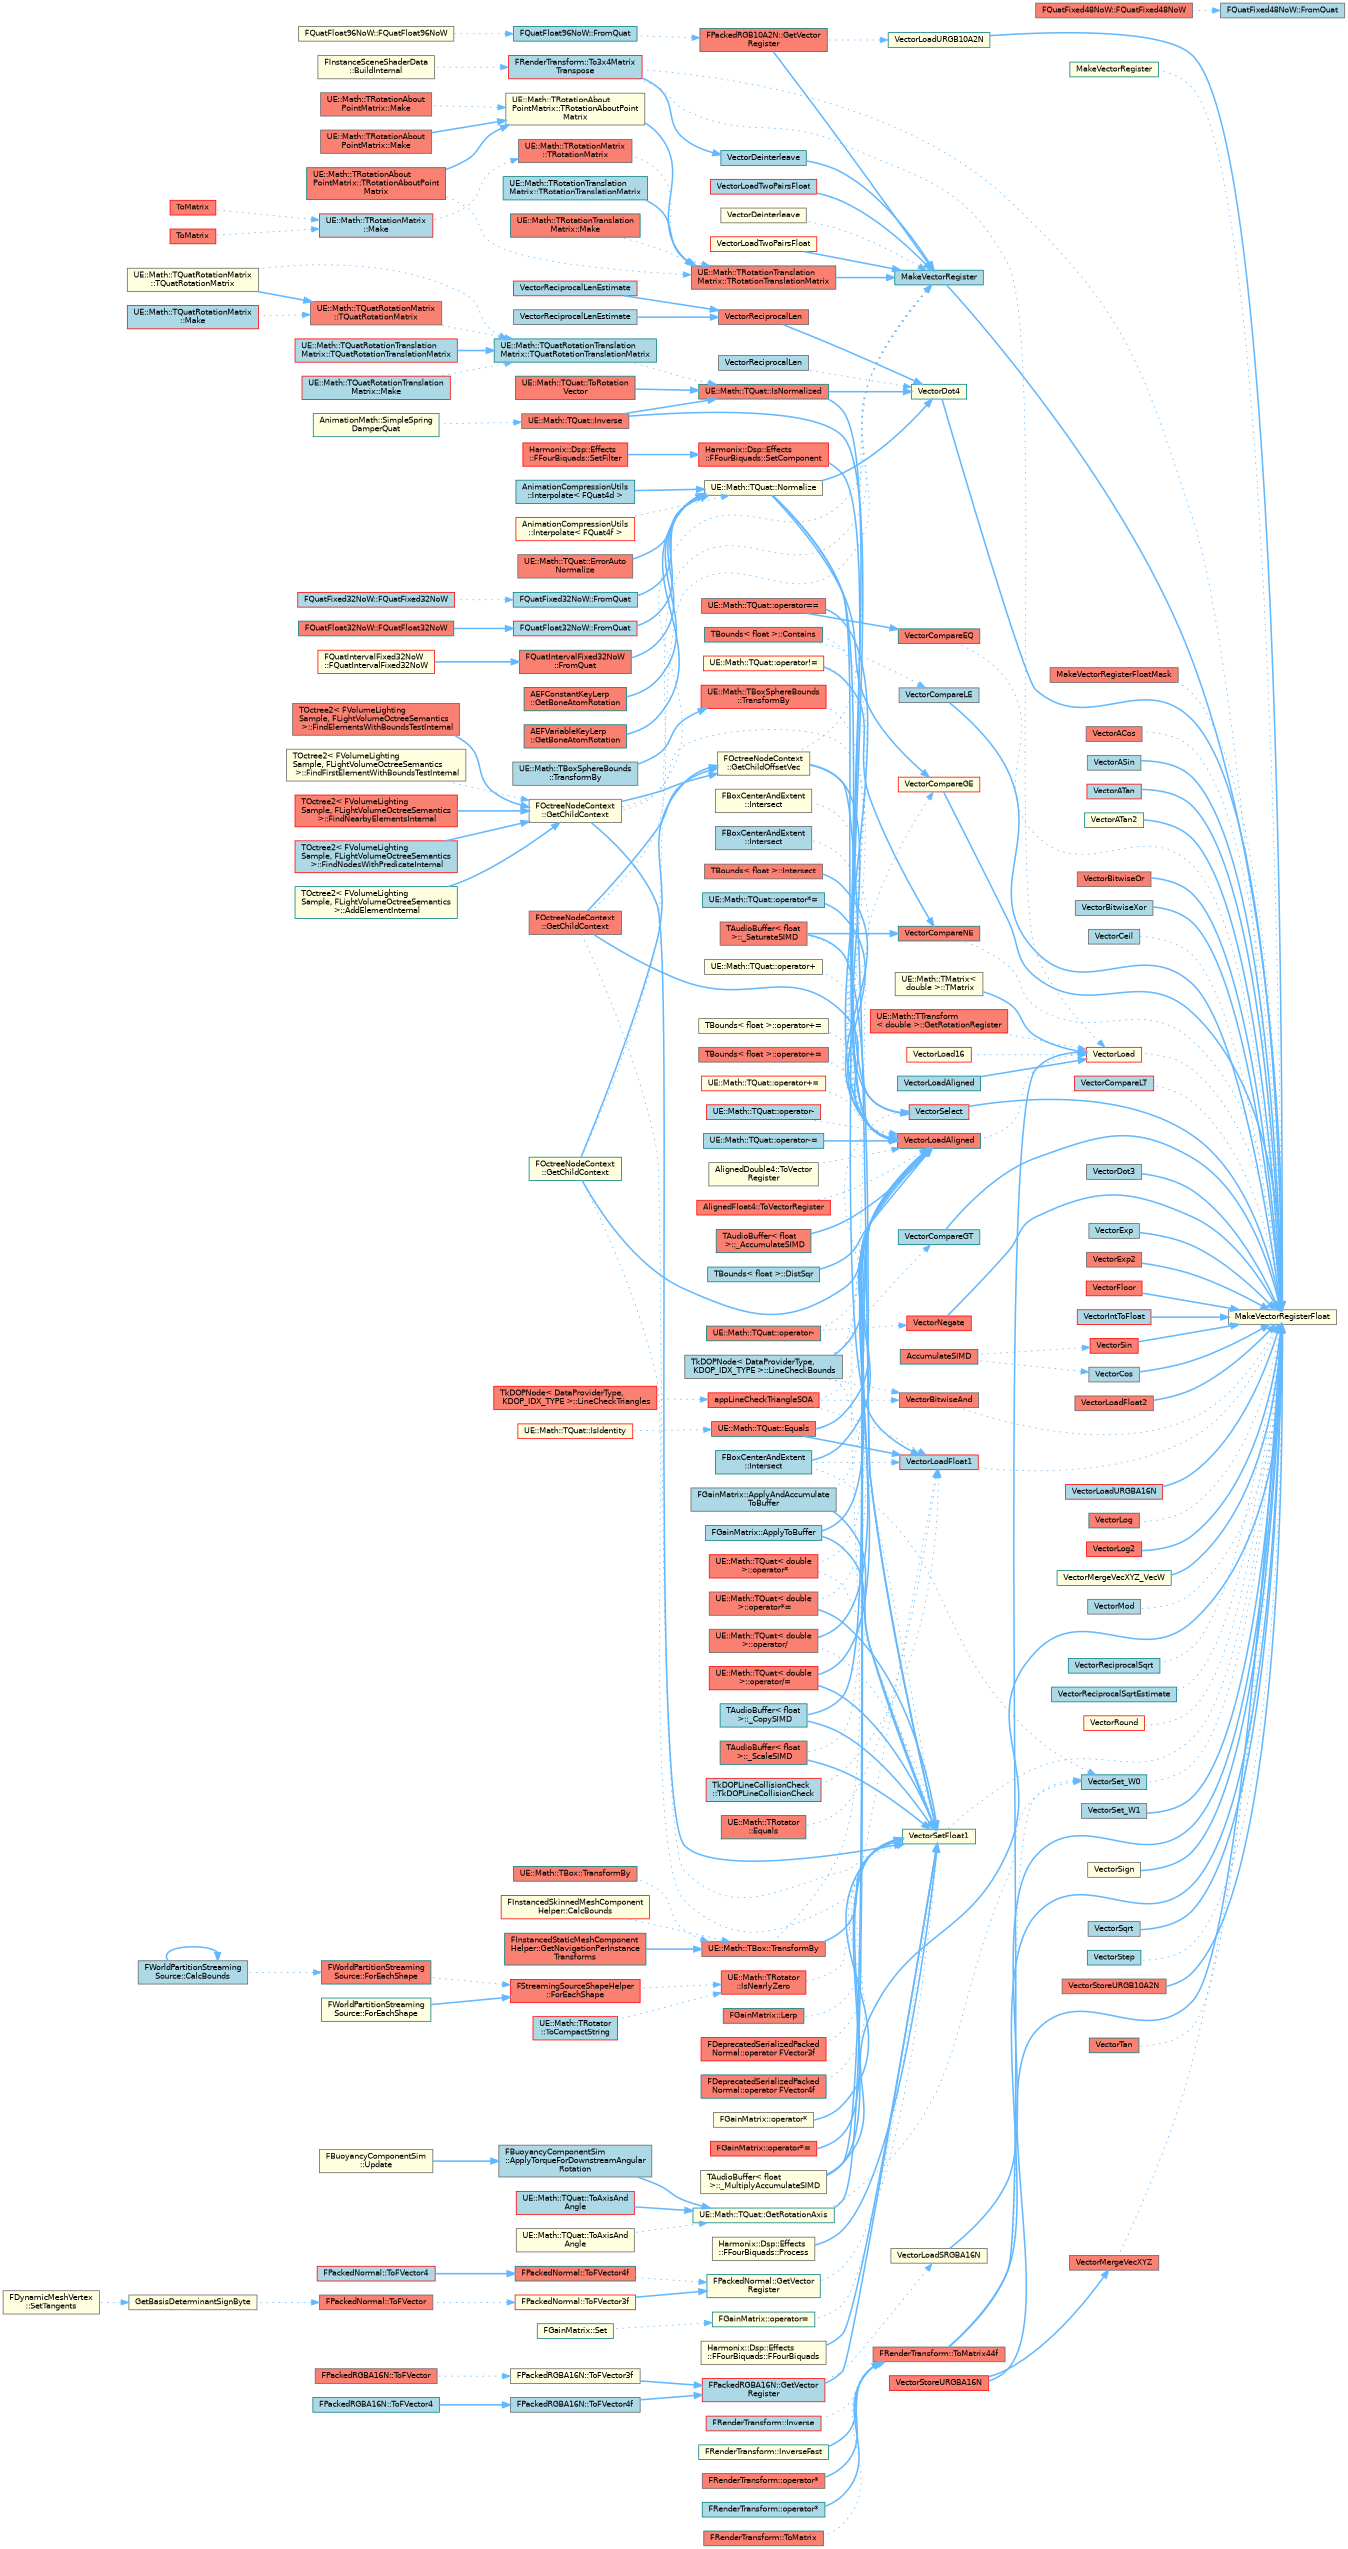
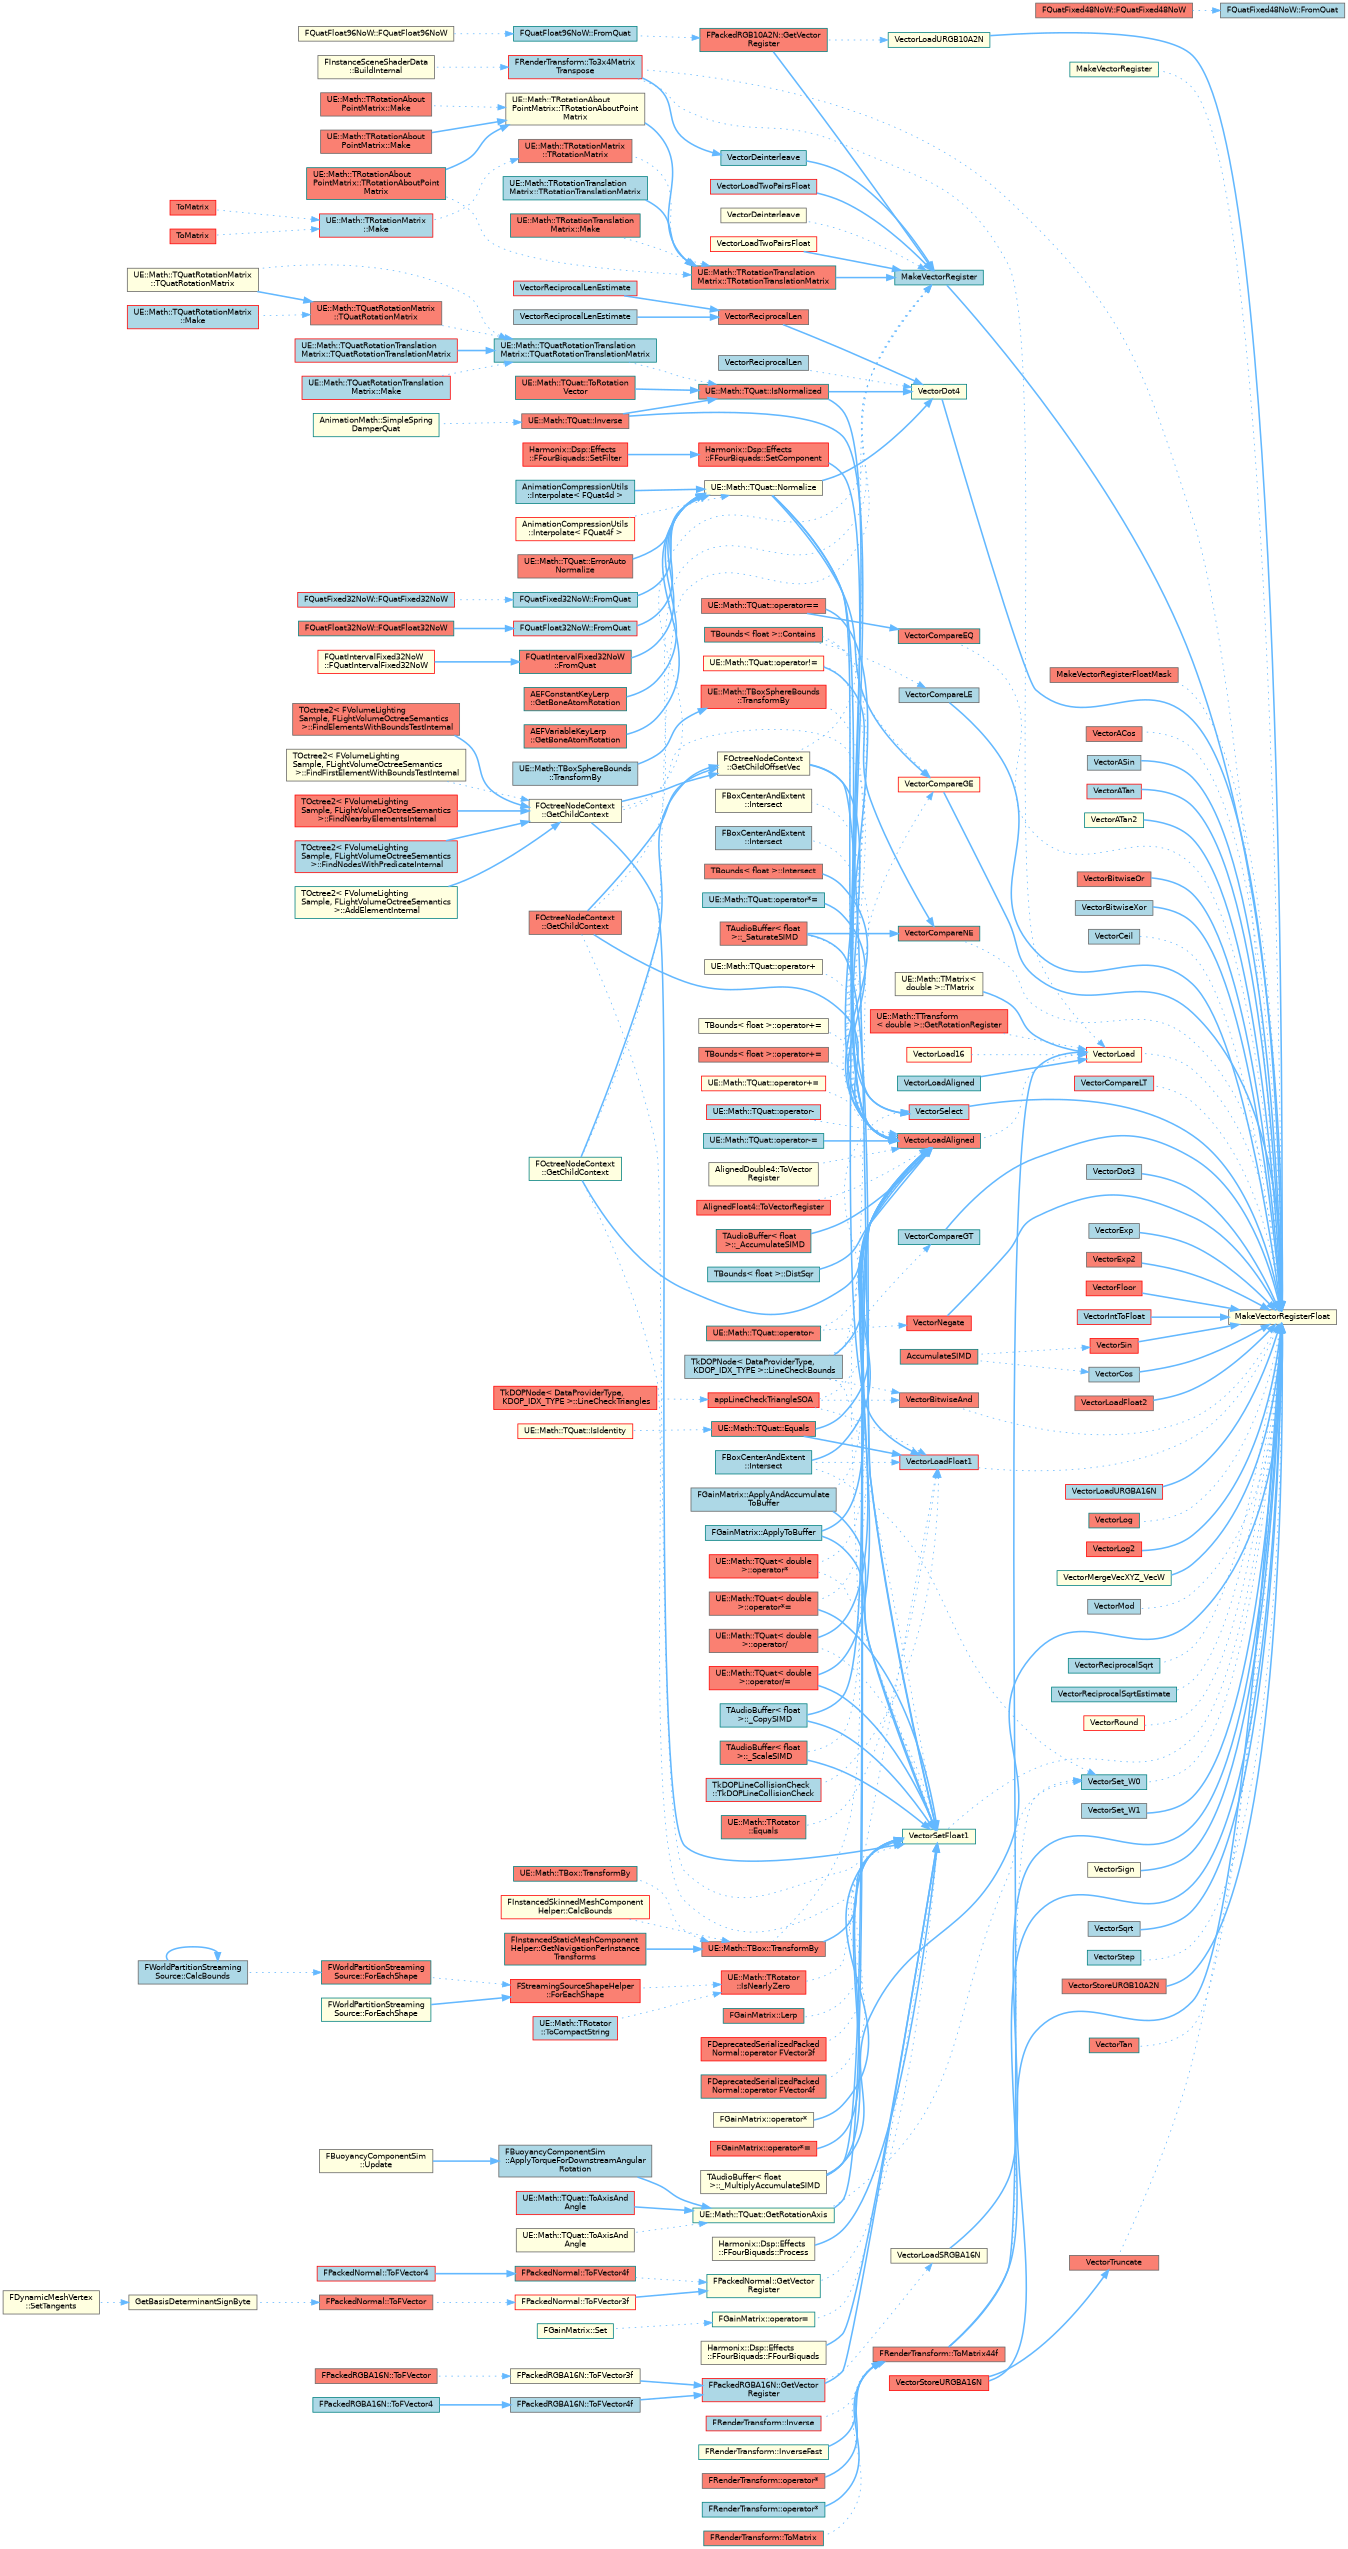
none -> (868, 706)
(1114, 2263) -> (1114, 2263)
